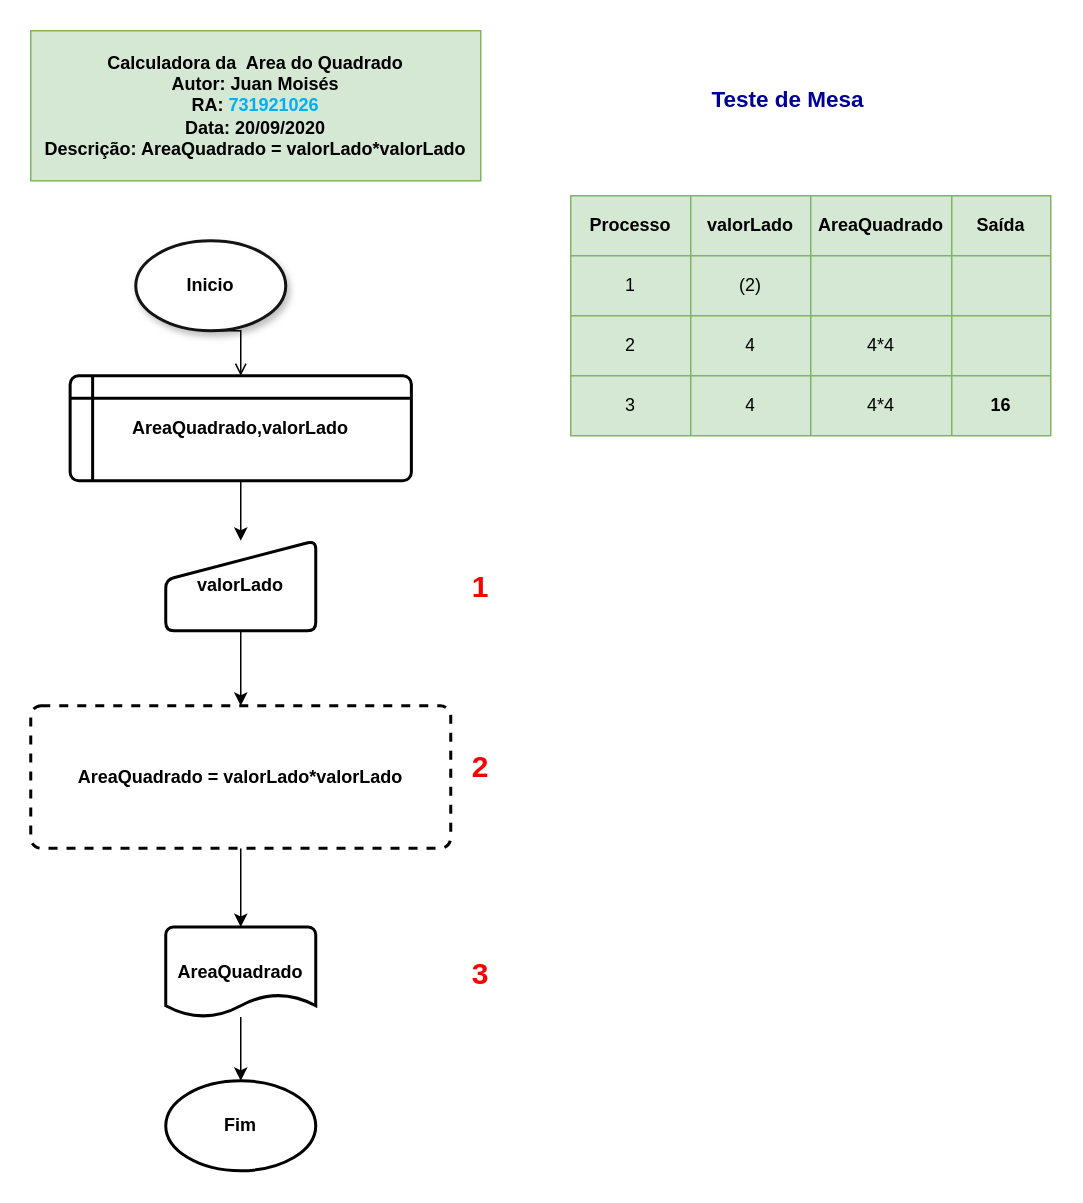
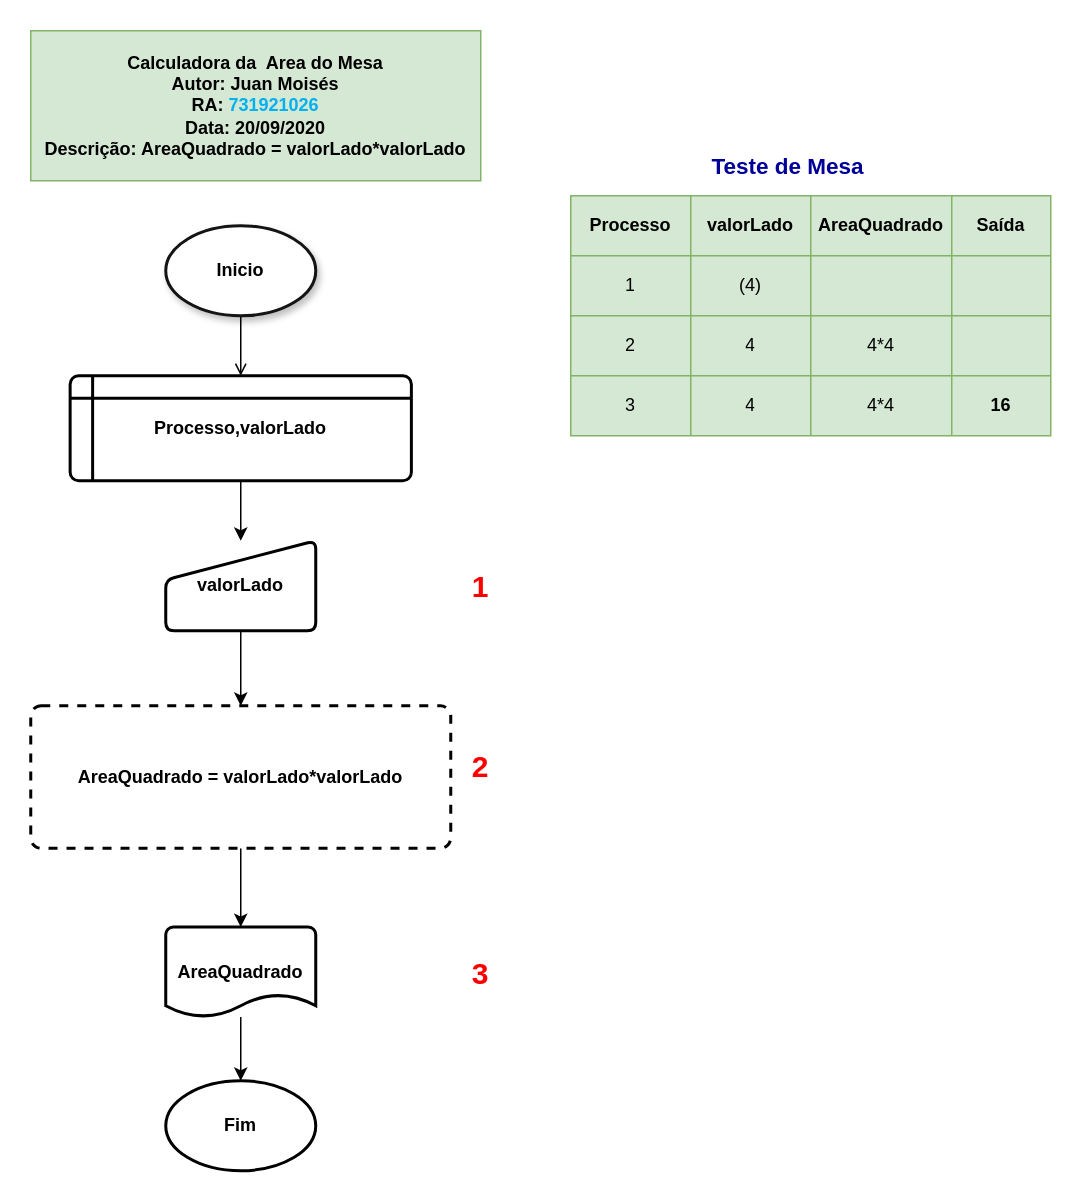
(788, 98) -> (788, 166)
(256, 106) -> (256, 106)
(211, 286) -> (241, 271)
(751, 286) -> (751, 286)
(241, 428) -> (241, 428)
